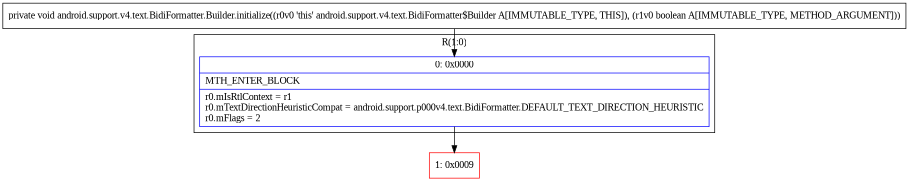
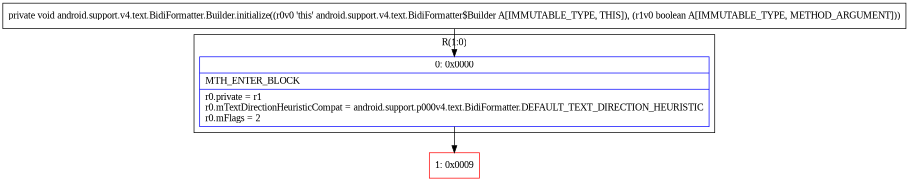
(249, 97) -> (234, 97)
